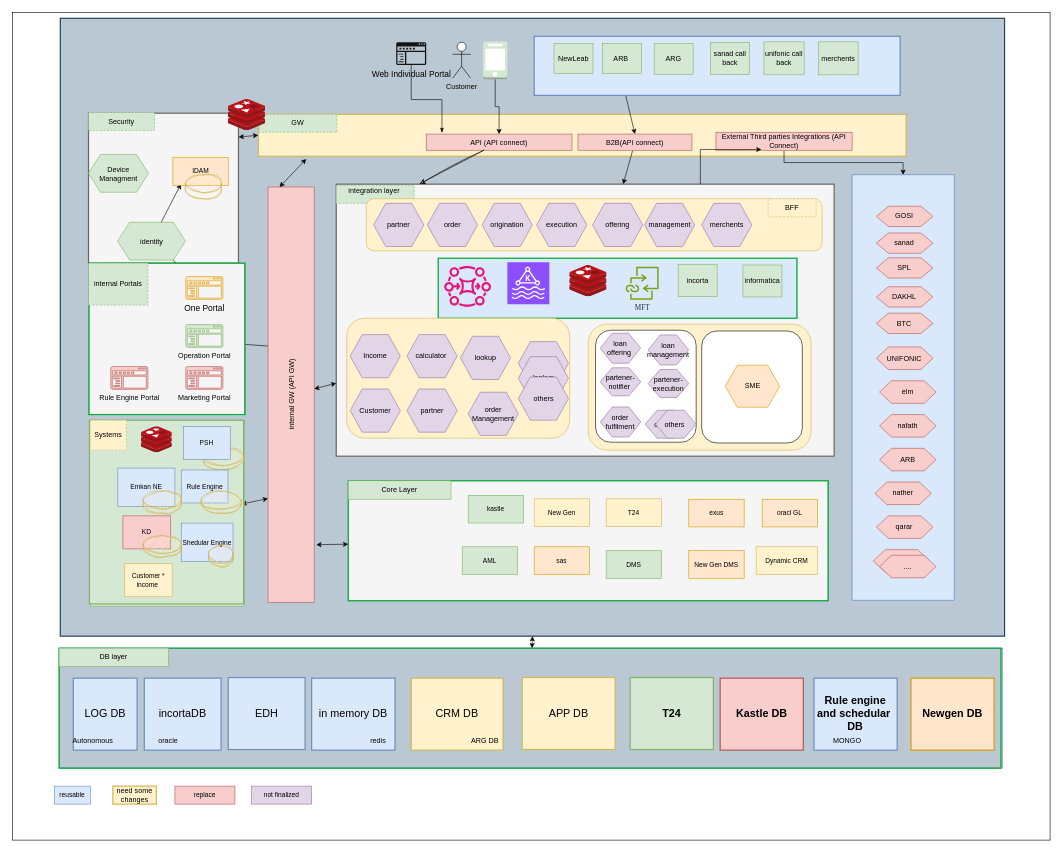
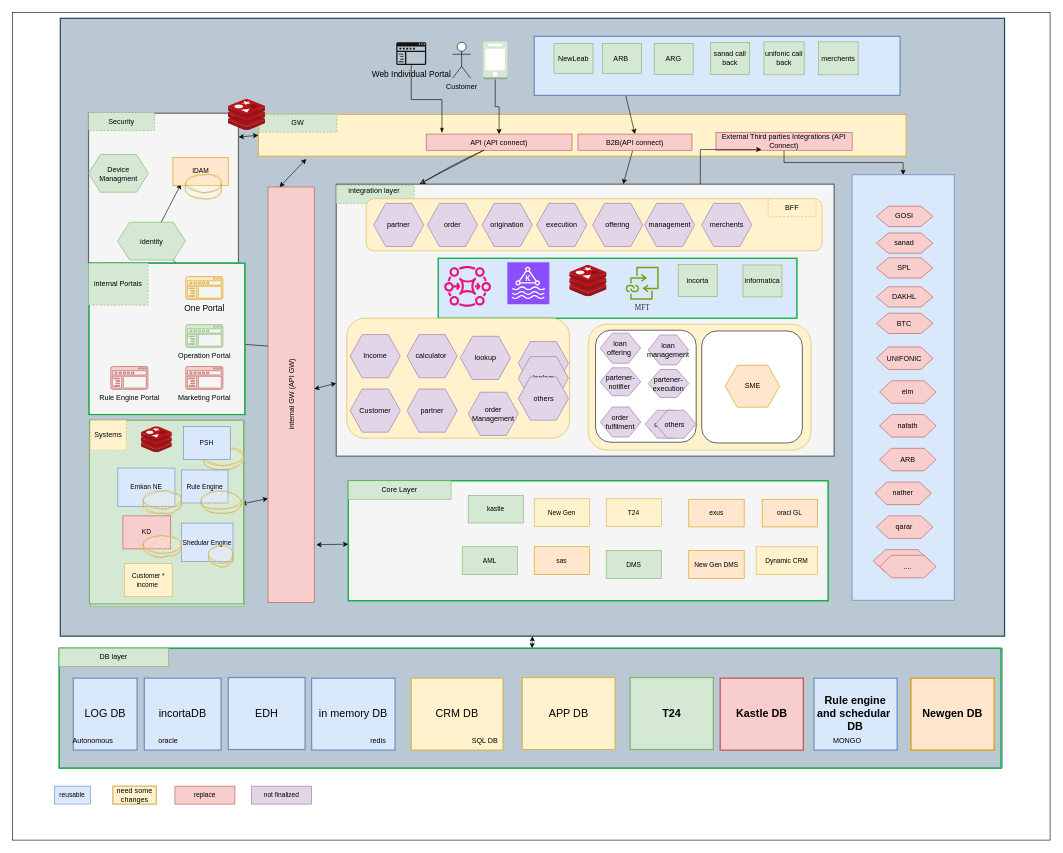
(485, 741) -> (485, 741)
